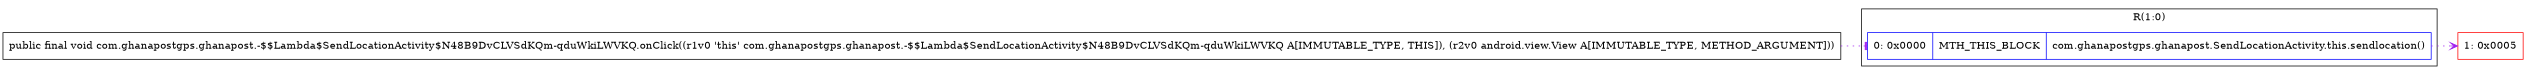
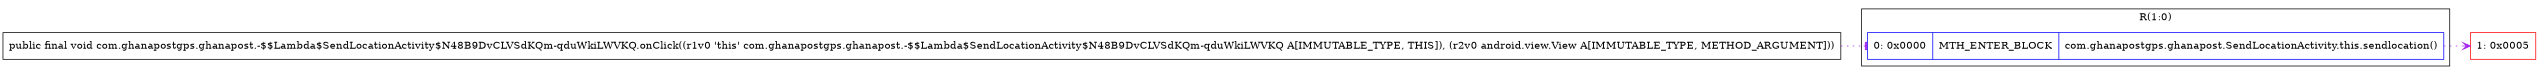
(1990, 46) -> (1996, 46)
